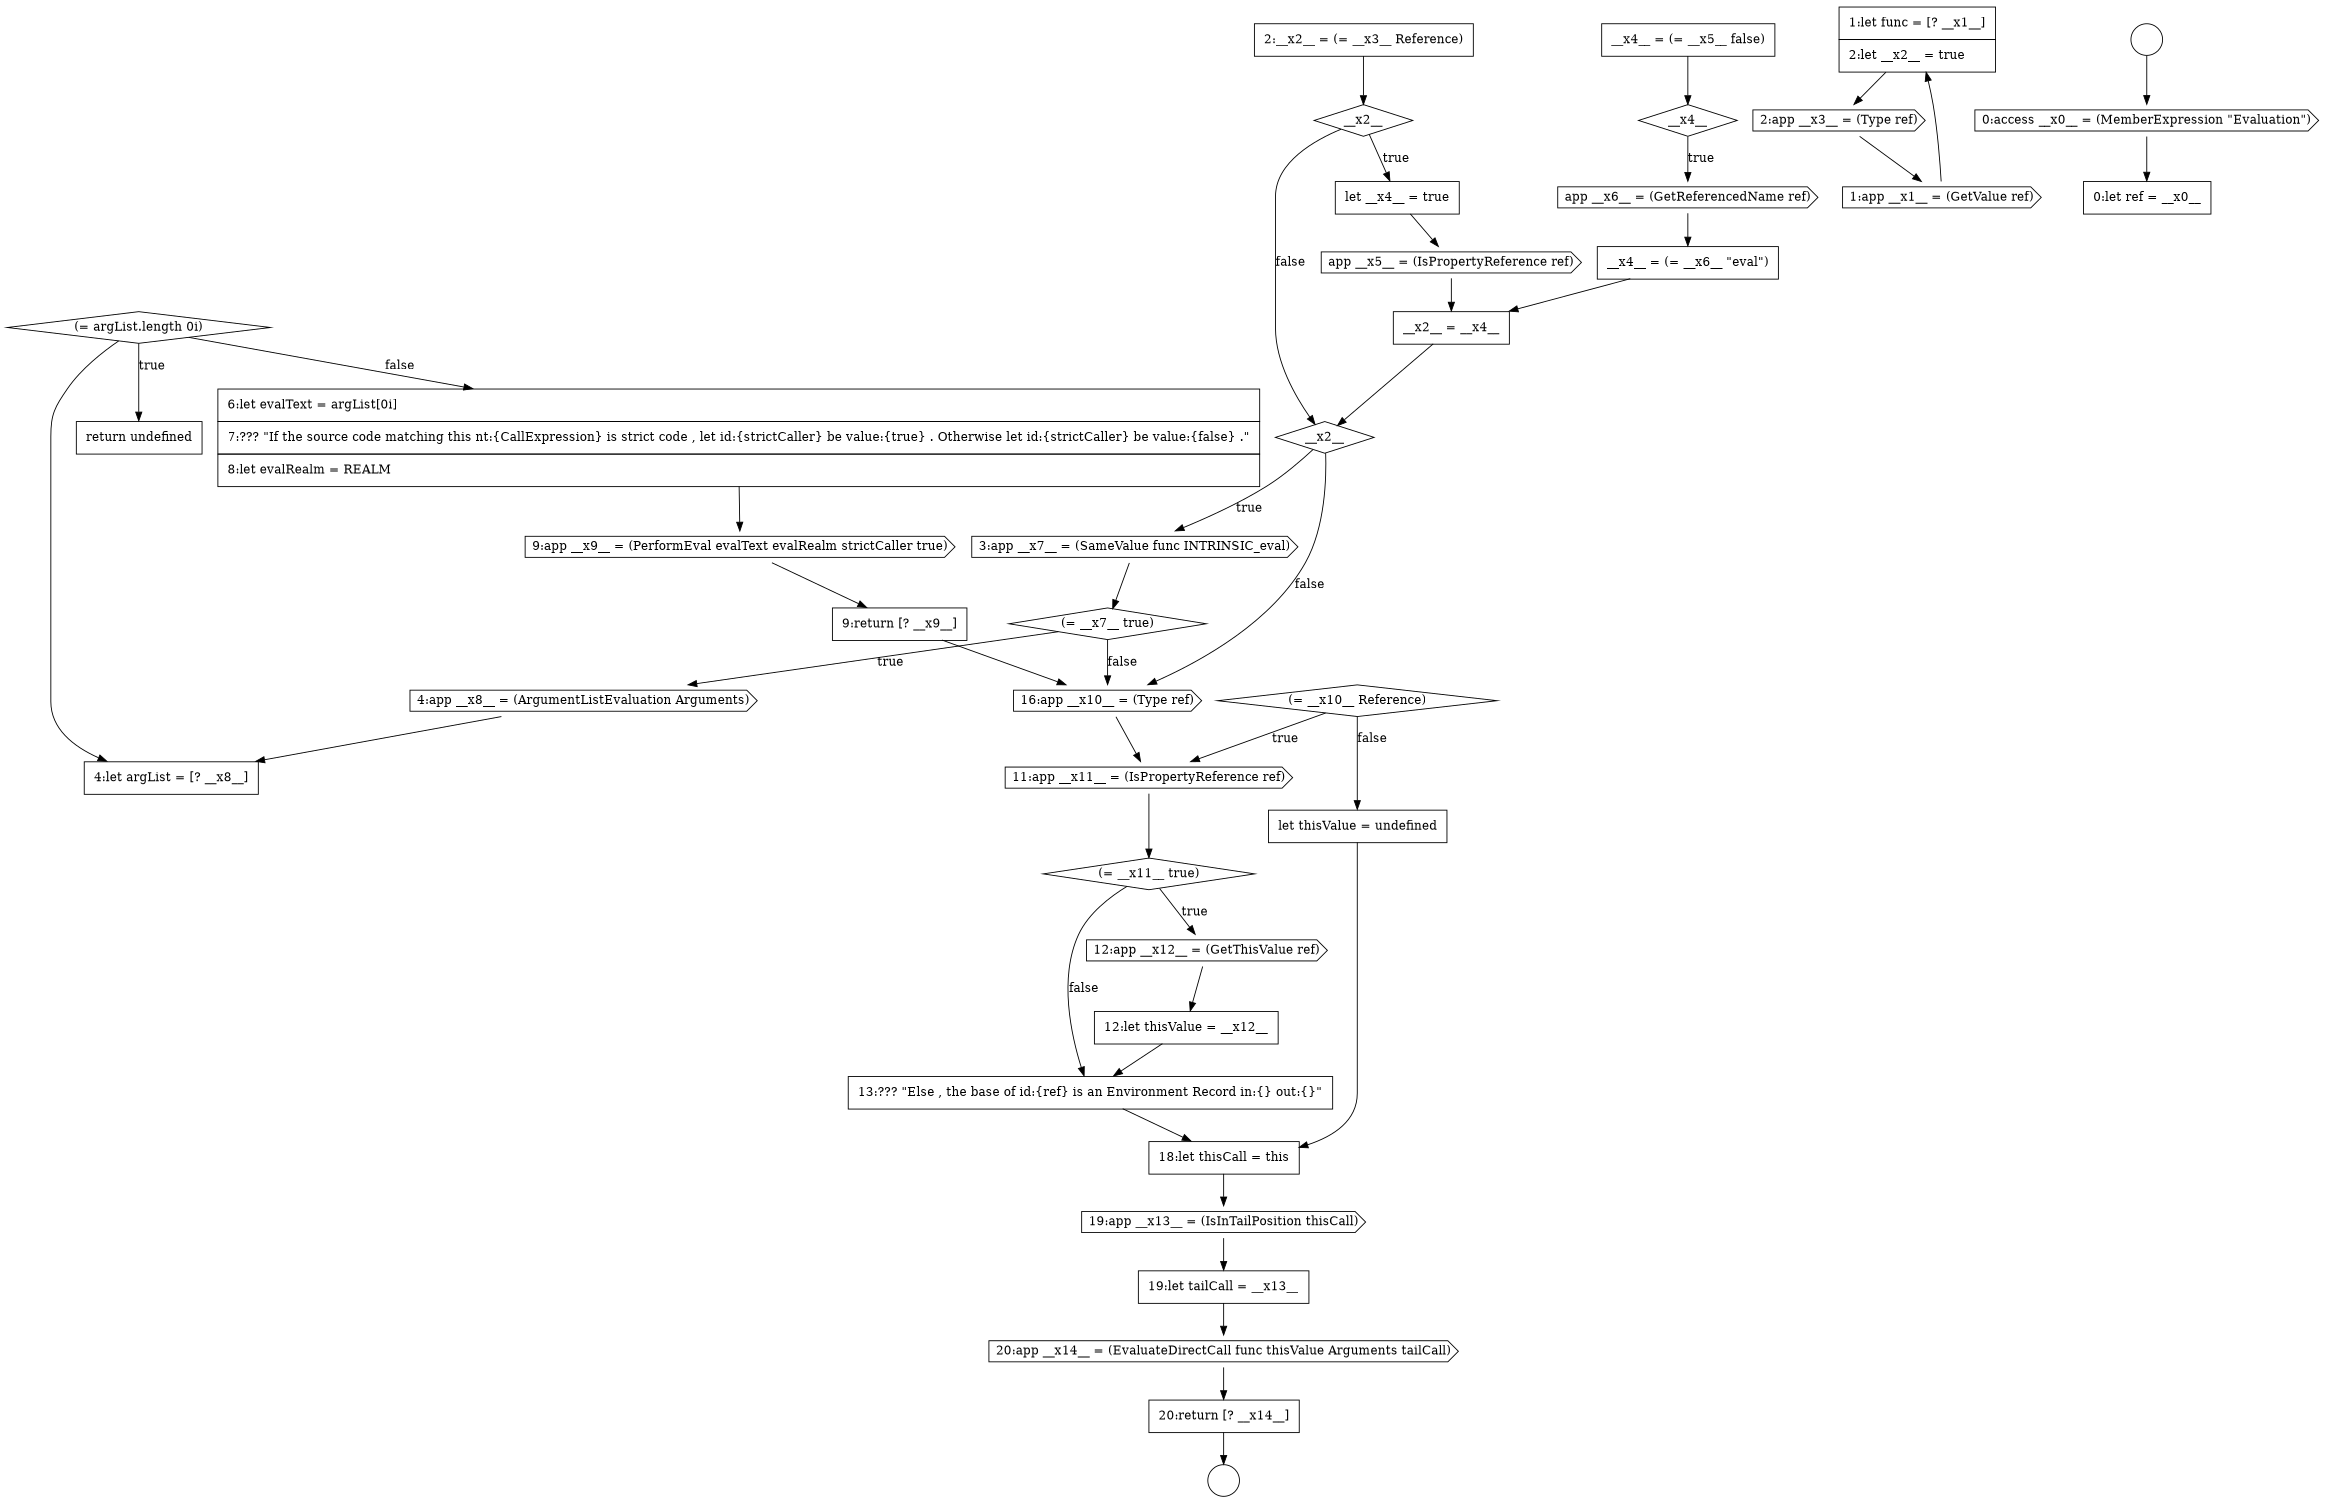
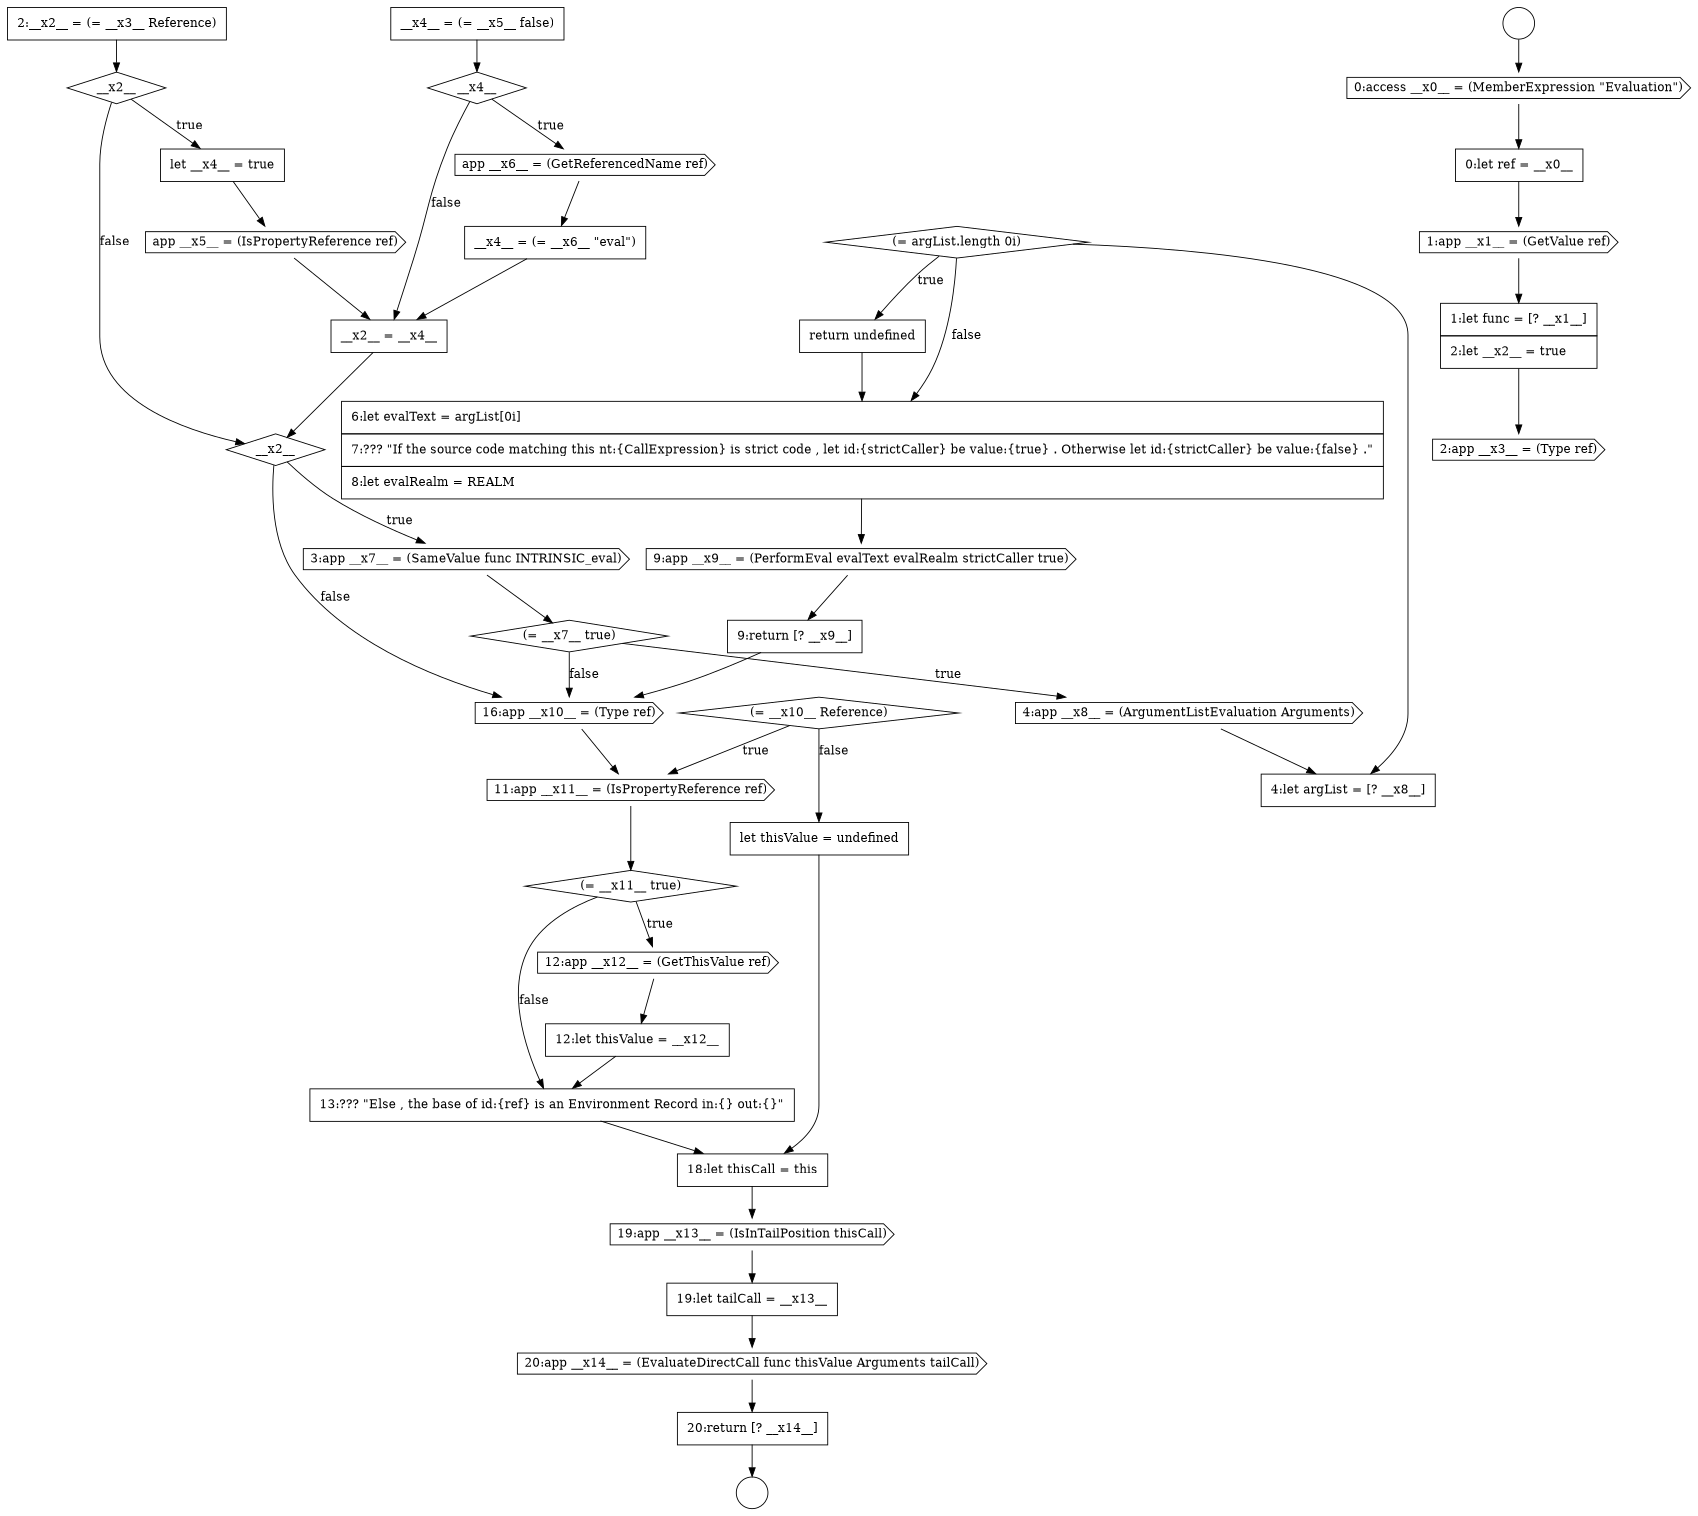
(1887, 156) -> (1519, 199)
none -> (429, 204)
none -> (862, 372)
